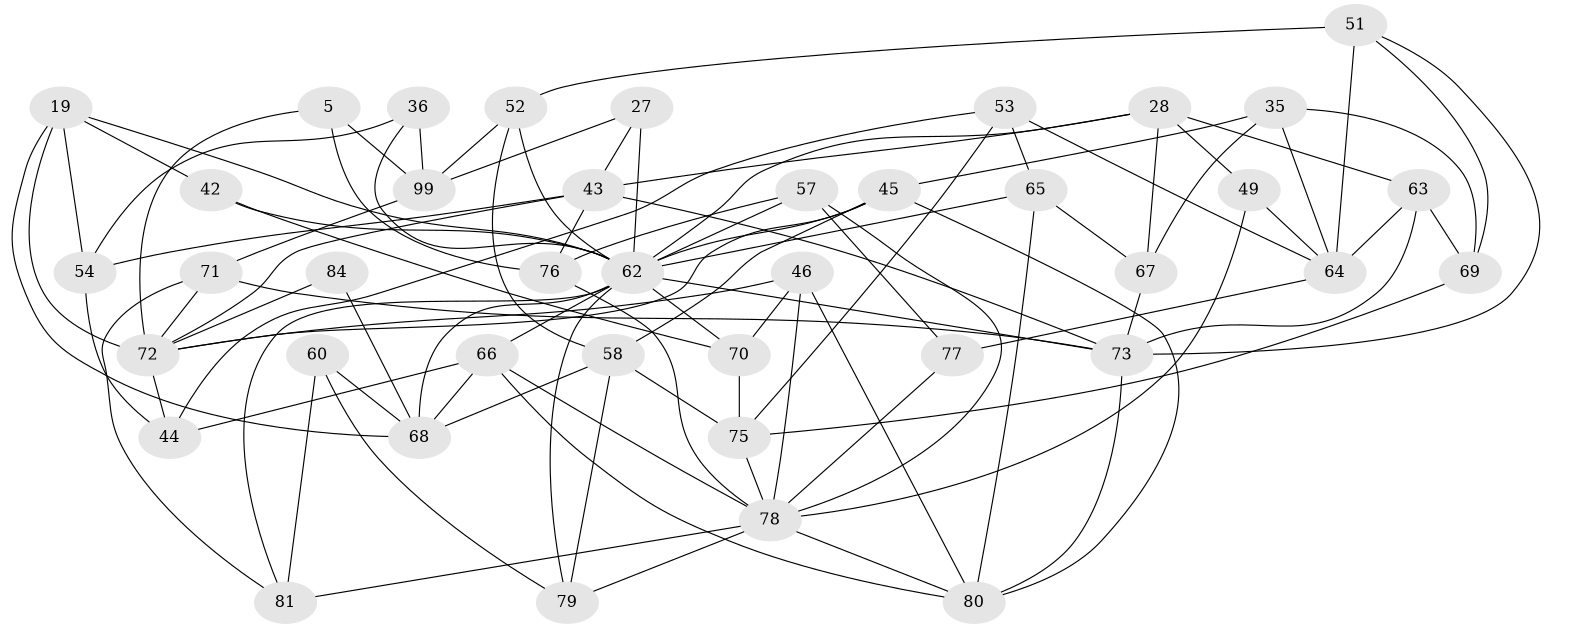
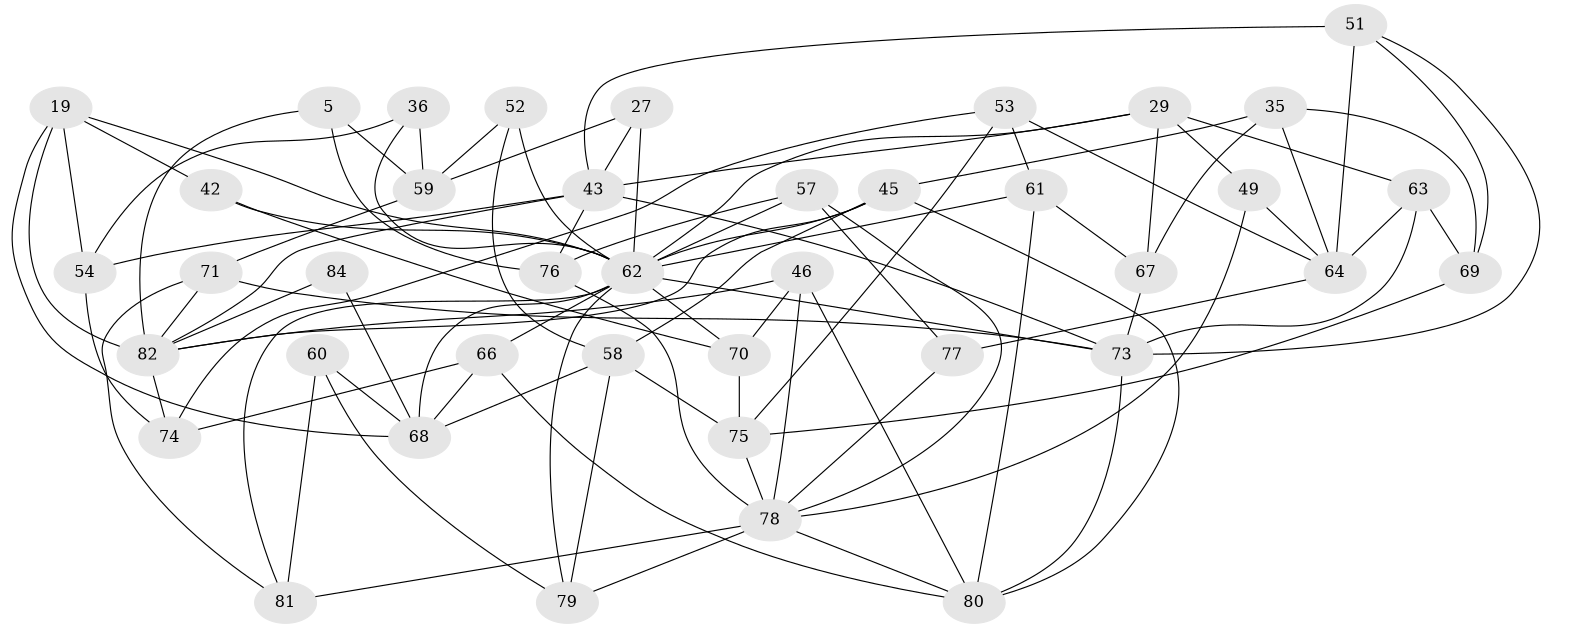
(931, 47) -> (917, 39)
(1160, 108) -> (1160, 108)
(424, 190) -> (424, 190)
(1036, 190) -> (1036, 190)
(148, 355) -> (148, 355)
(170, 438) -> (170, 438)
(627, 439) -> none
